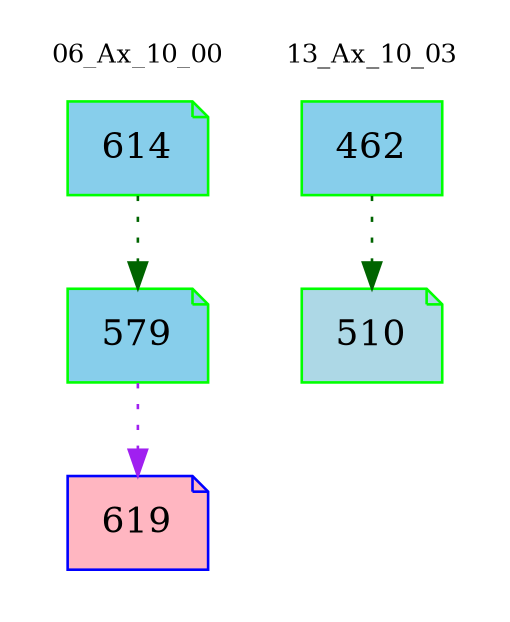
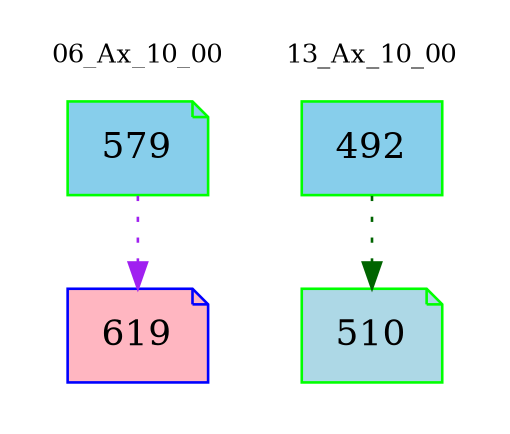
(372, 56) -> (372, 56)
(138, 148) -> none
(372, 148) -> (372, 148)
